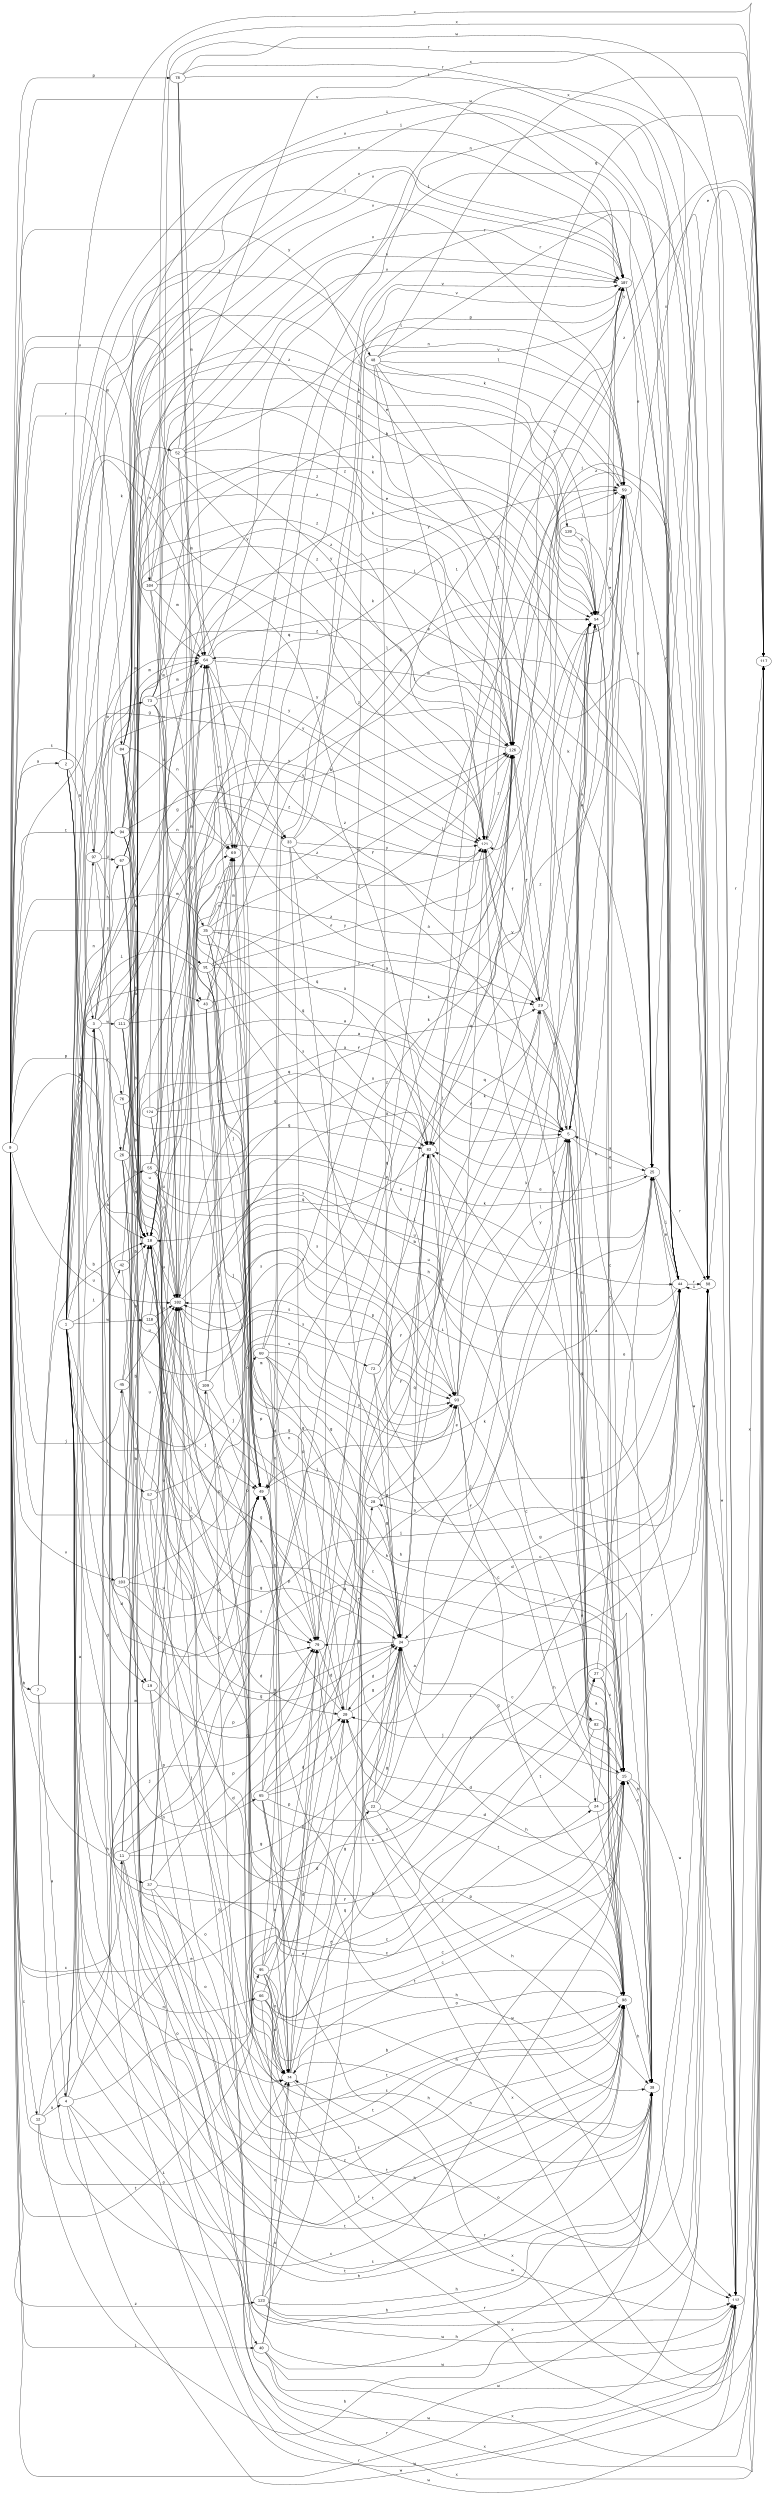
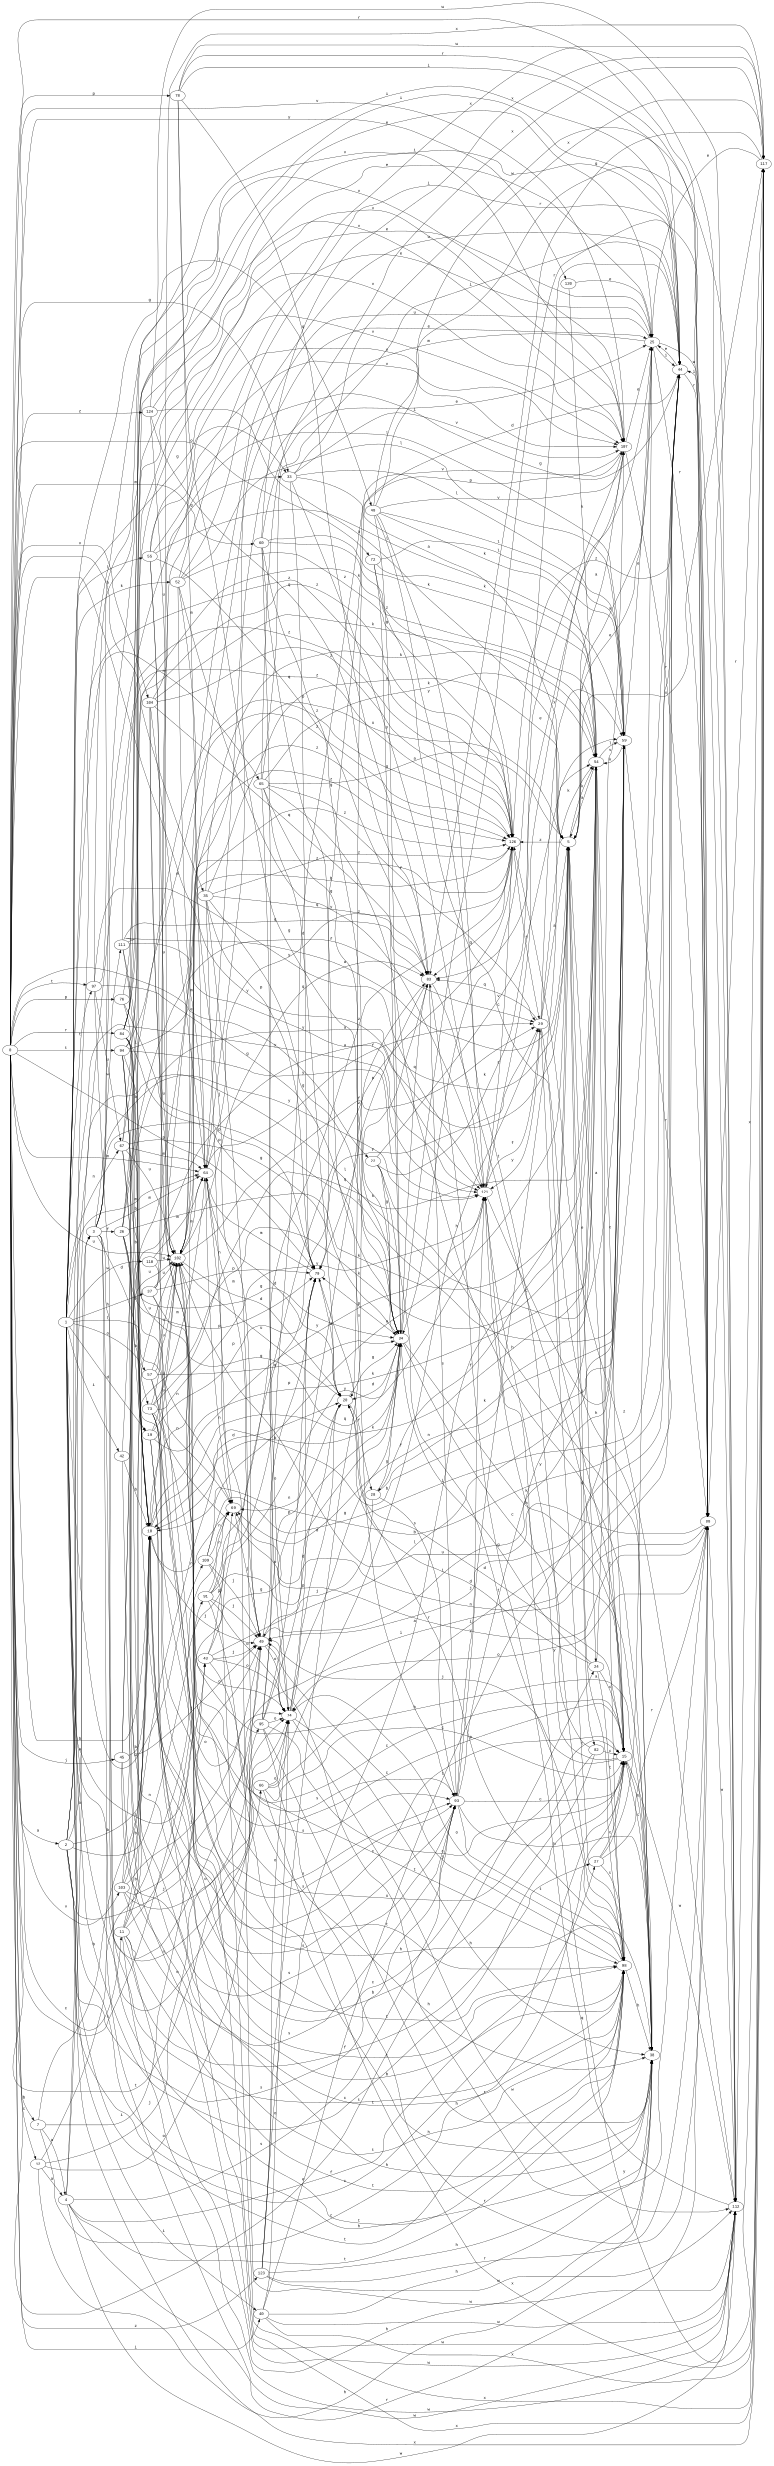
none -> (14, 675)
(139, 1029) -> (157, 1197)
(136, 1140) -> (136, 1042)
